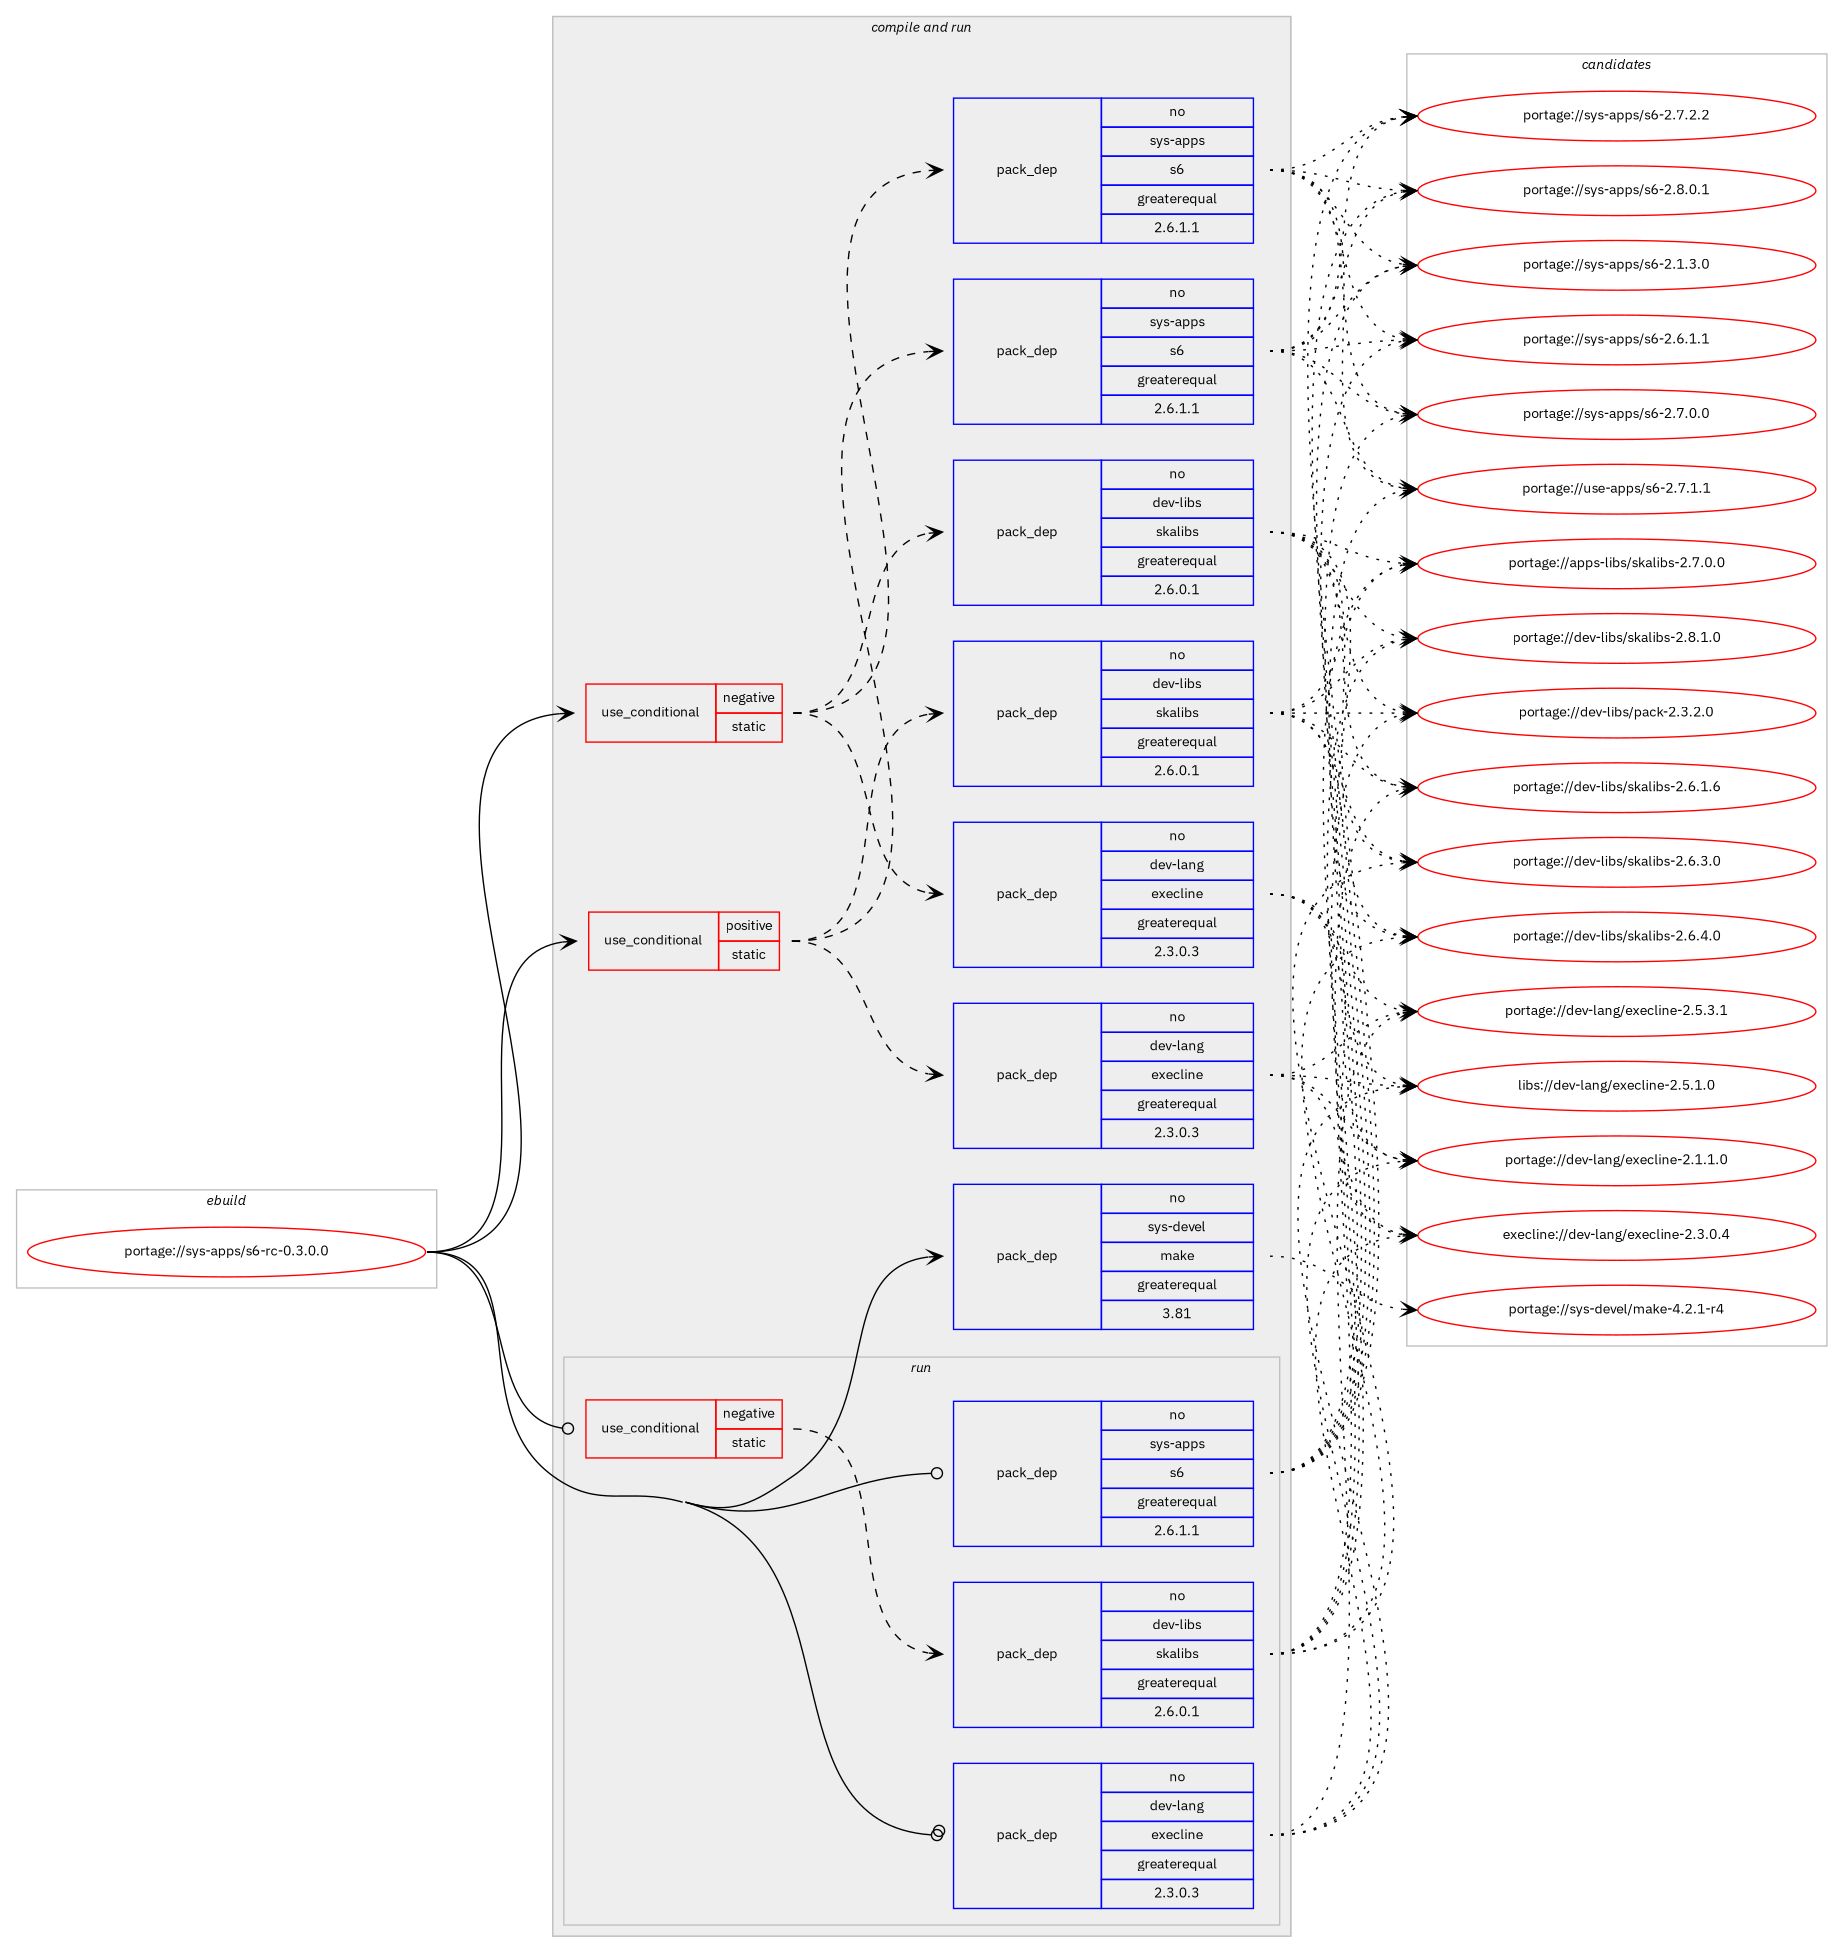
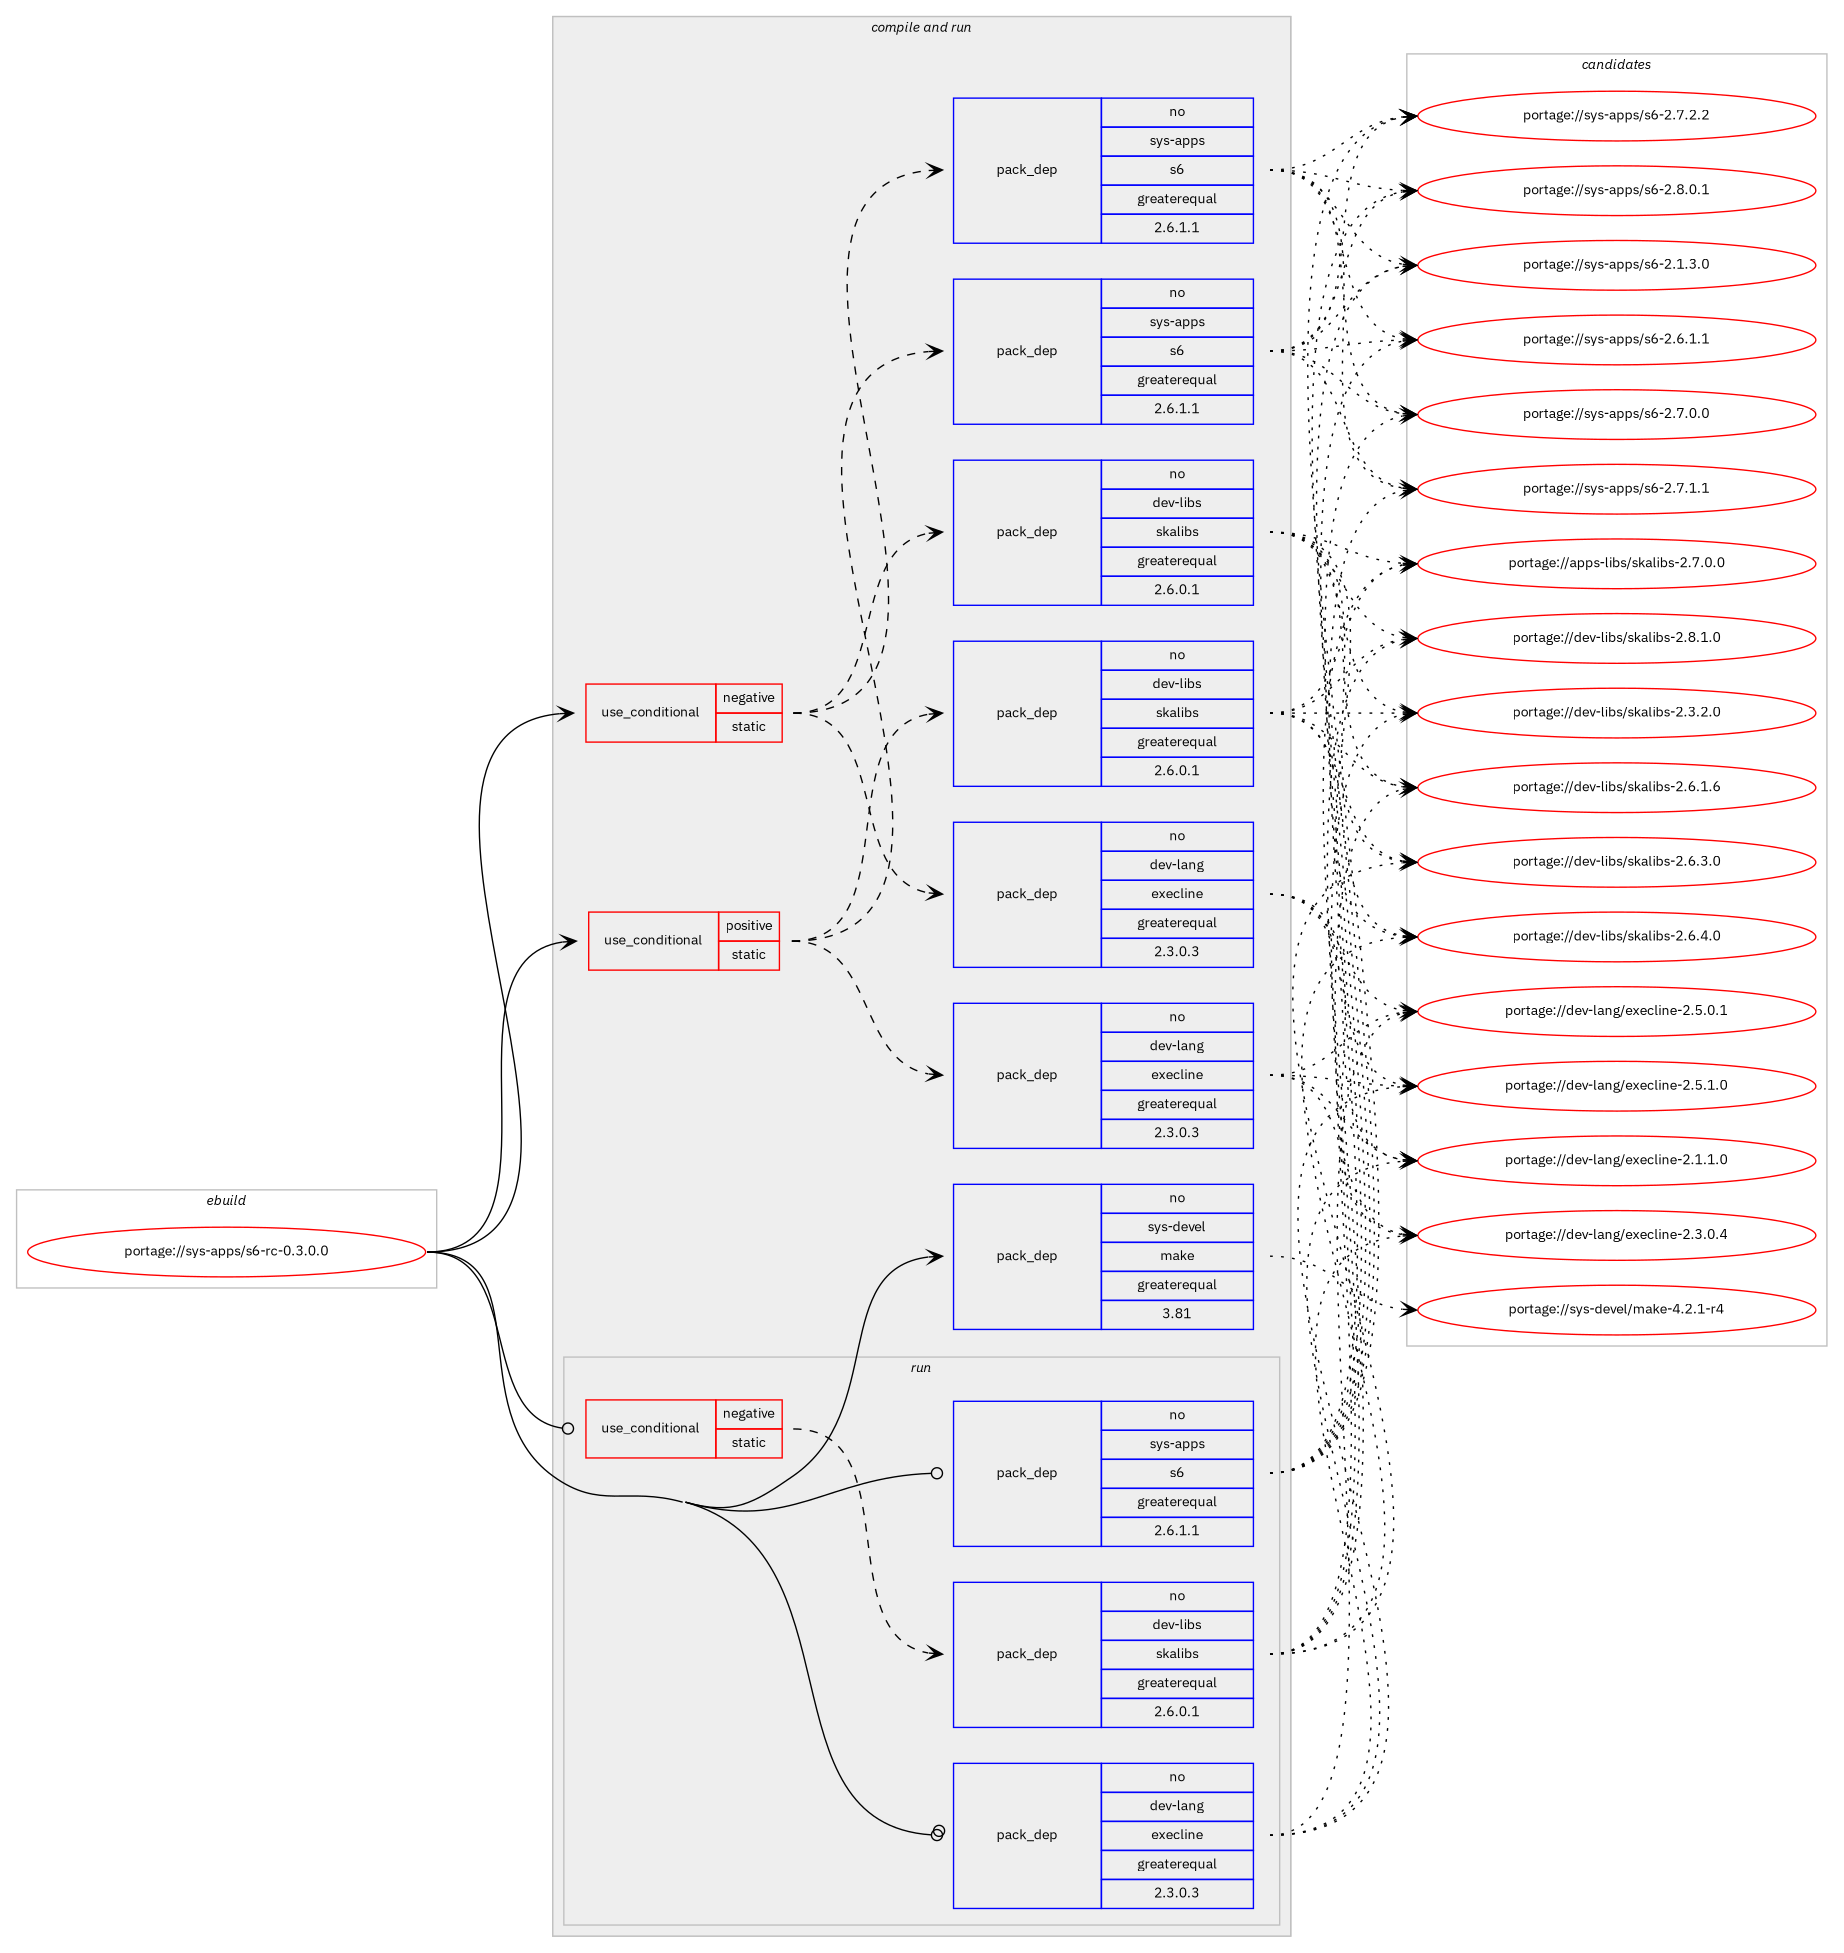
(1617, 489) -> (1617, 489)
(1617, 713) -> (1617, 713)
(1617, 1012) -> (1617, 1012)
(1617, 1086) -> (1617, 1086)
(1617, 1235) -> (1617, 1235)
